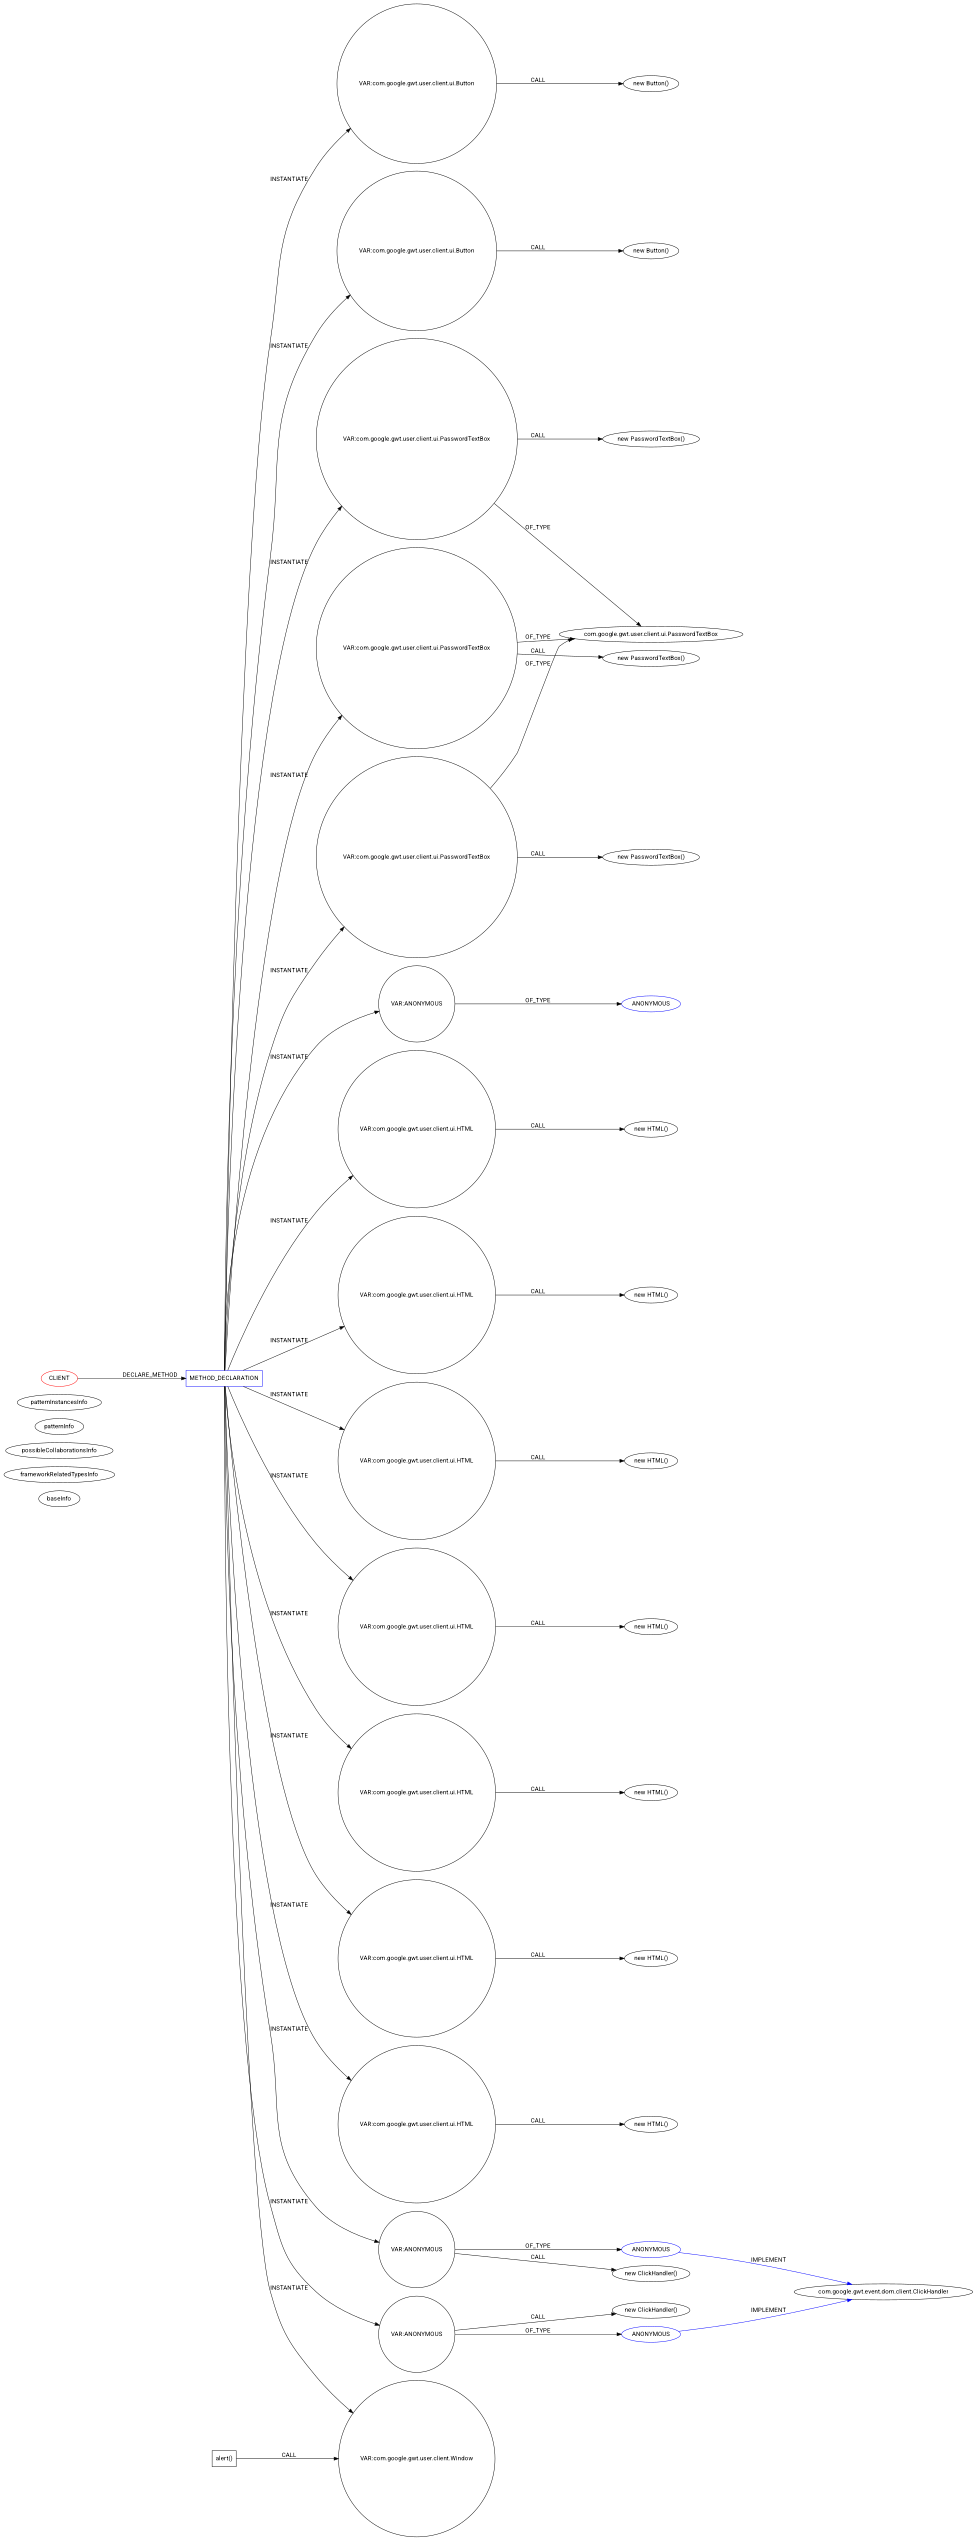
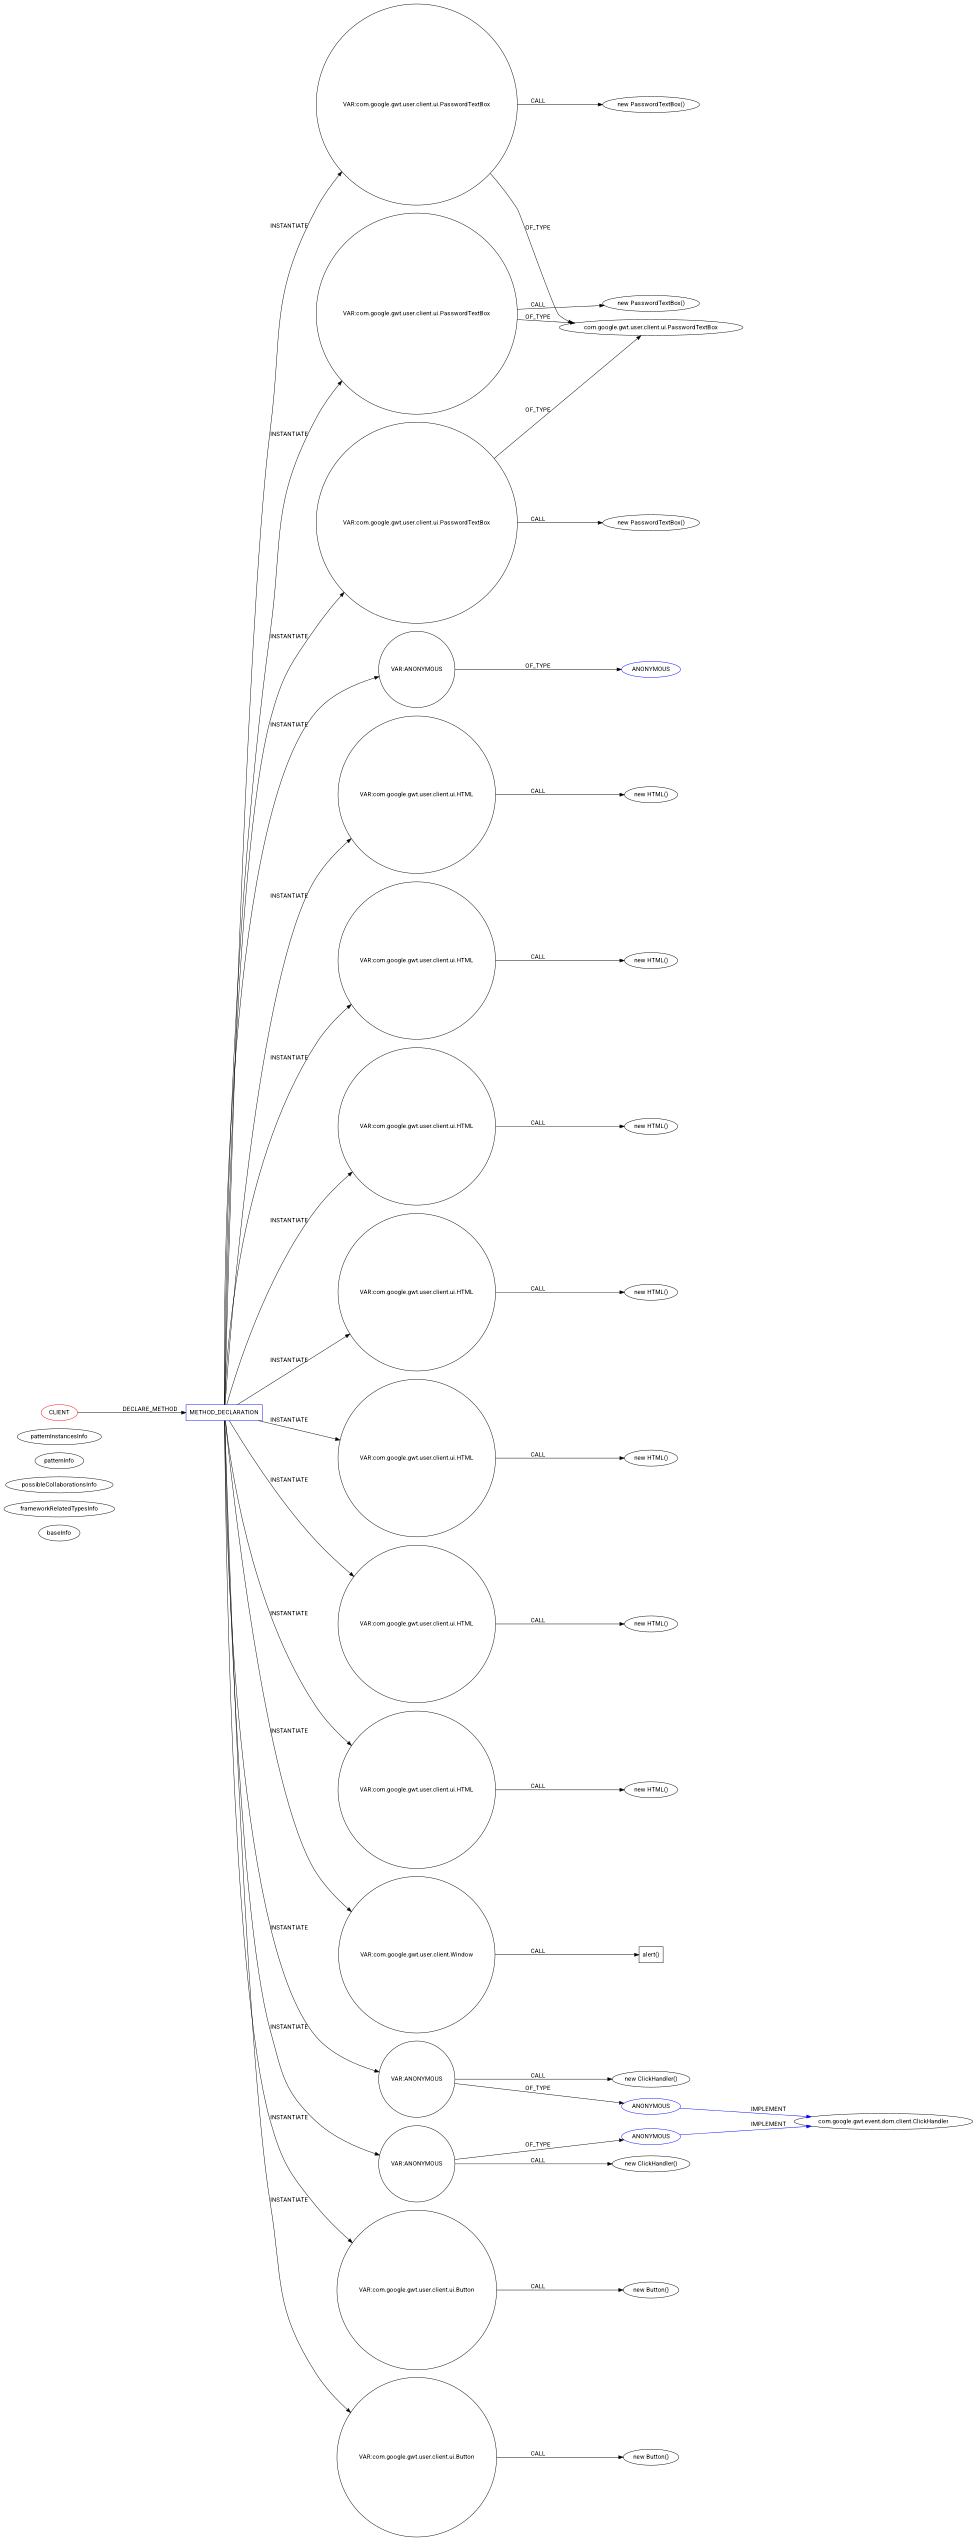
(285, 2459) -> (565, 1955)
